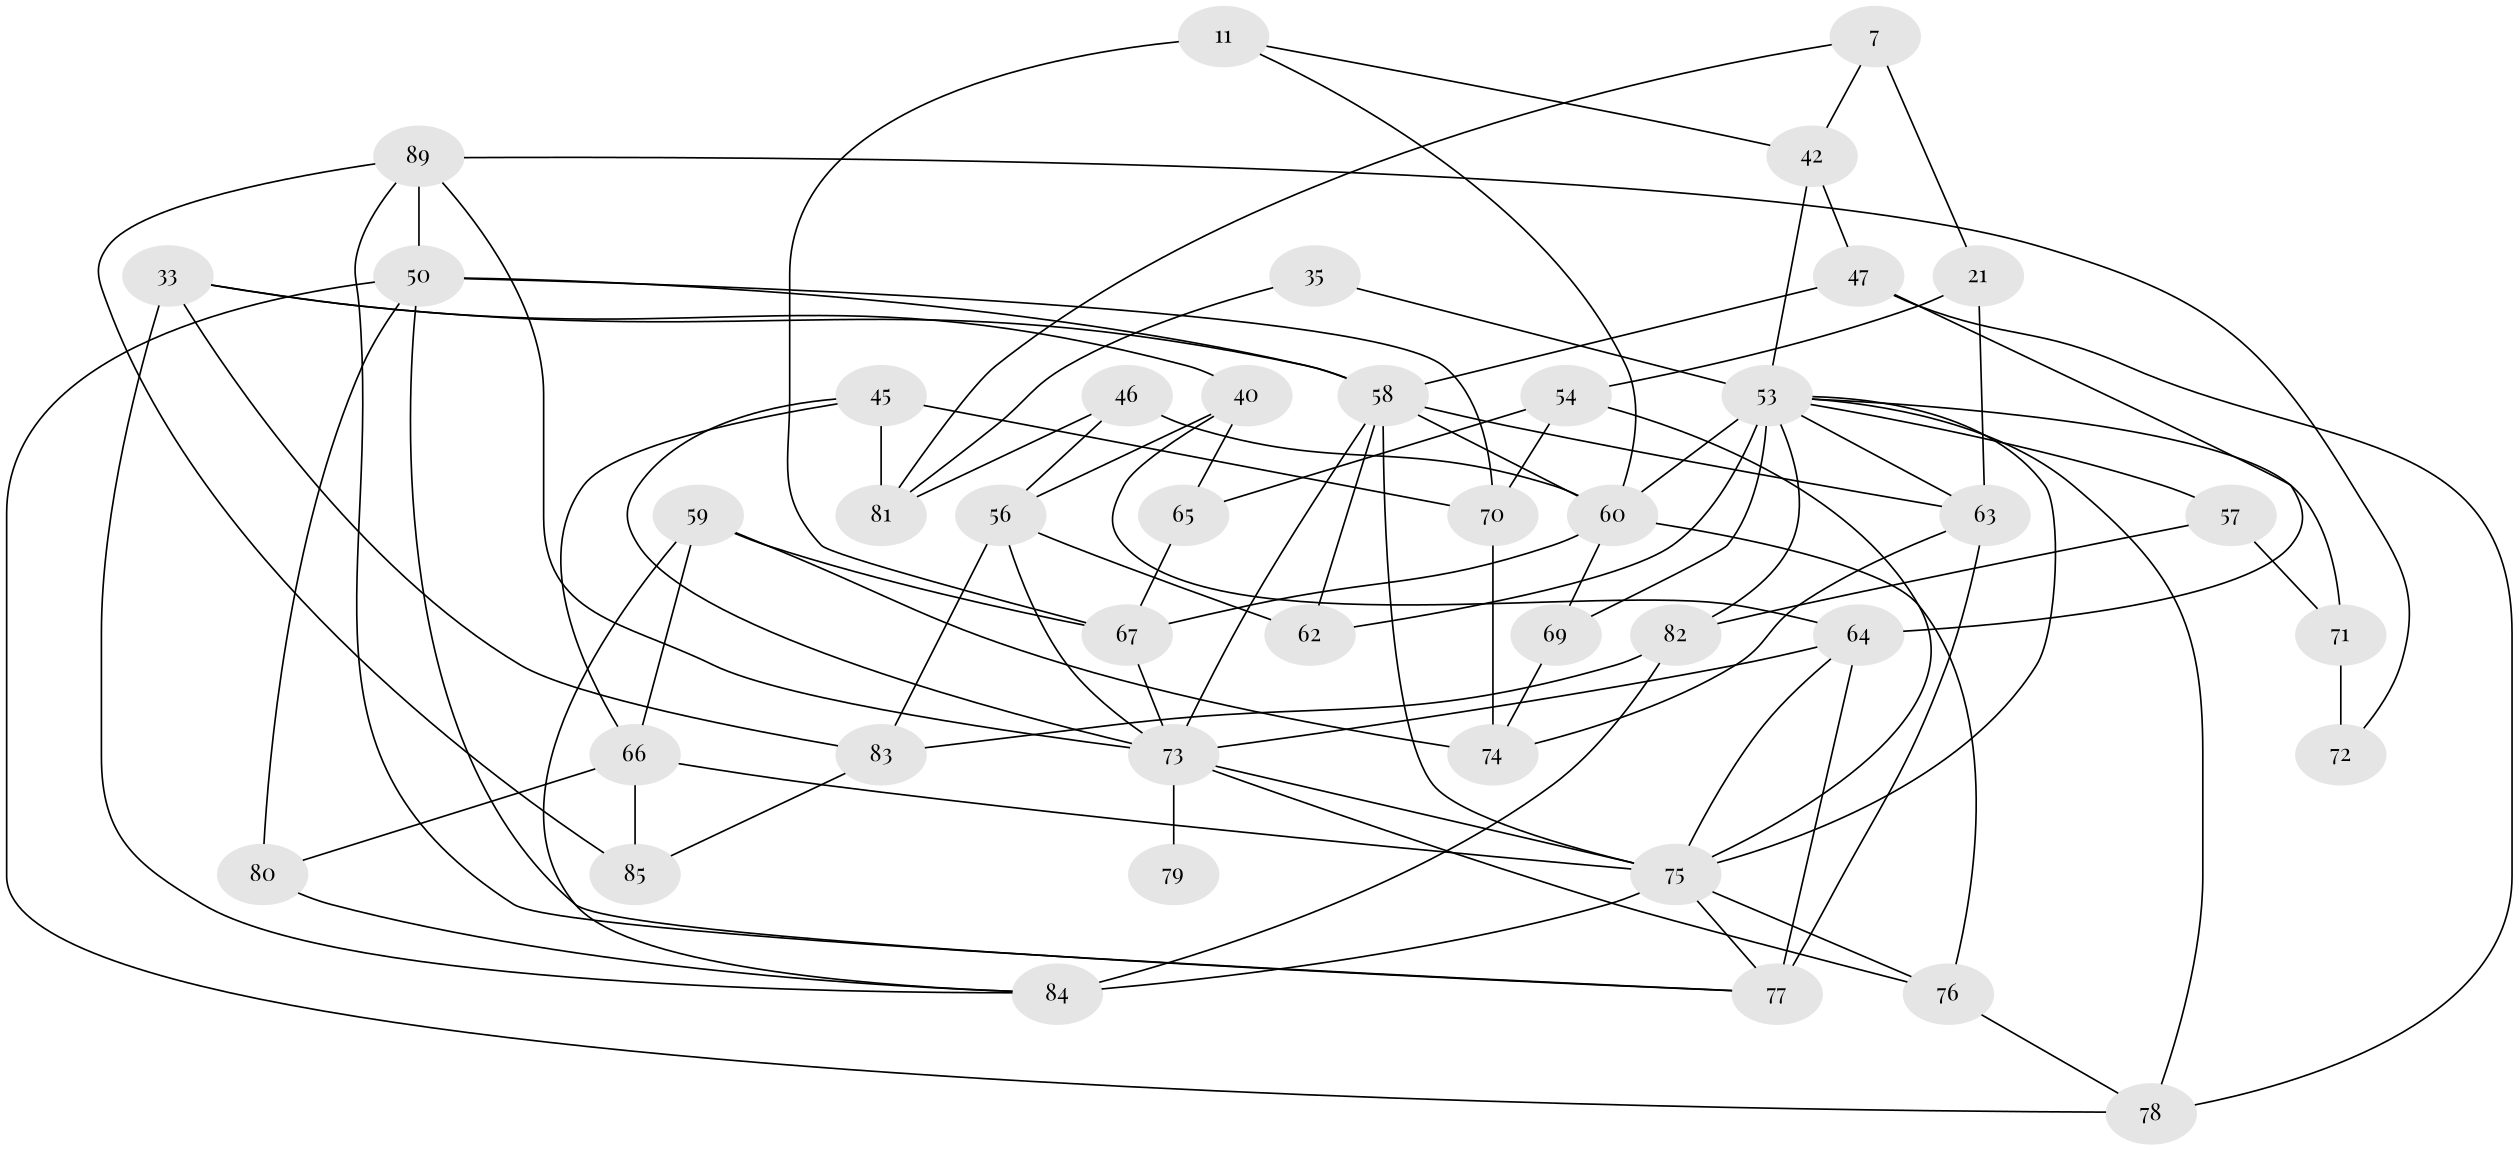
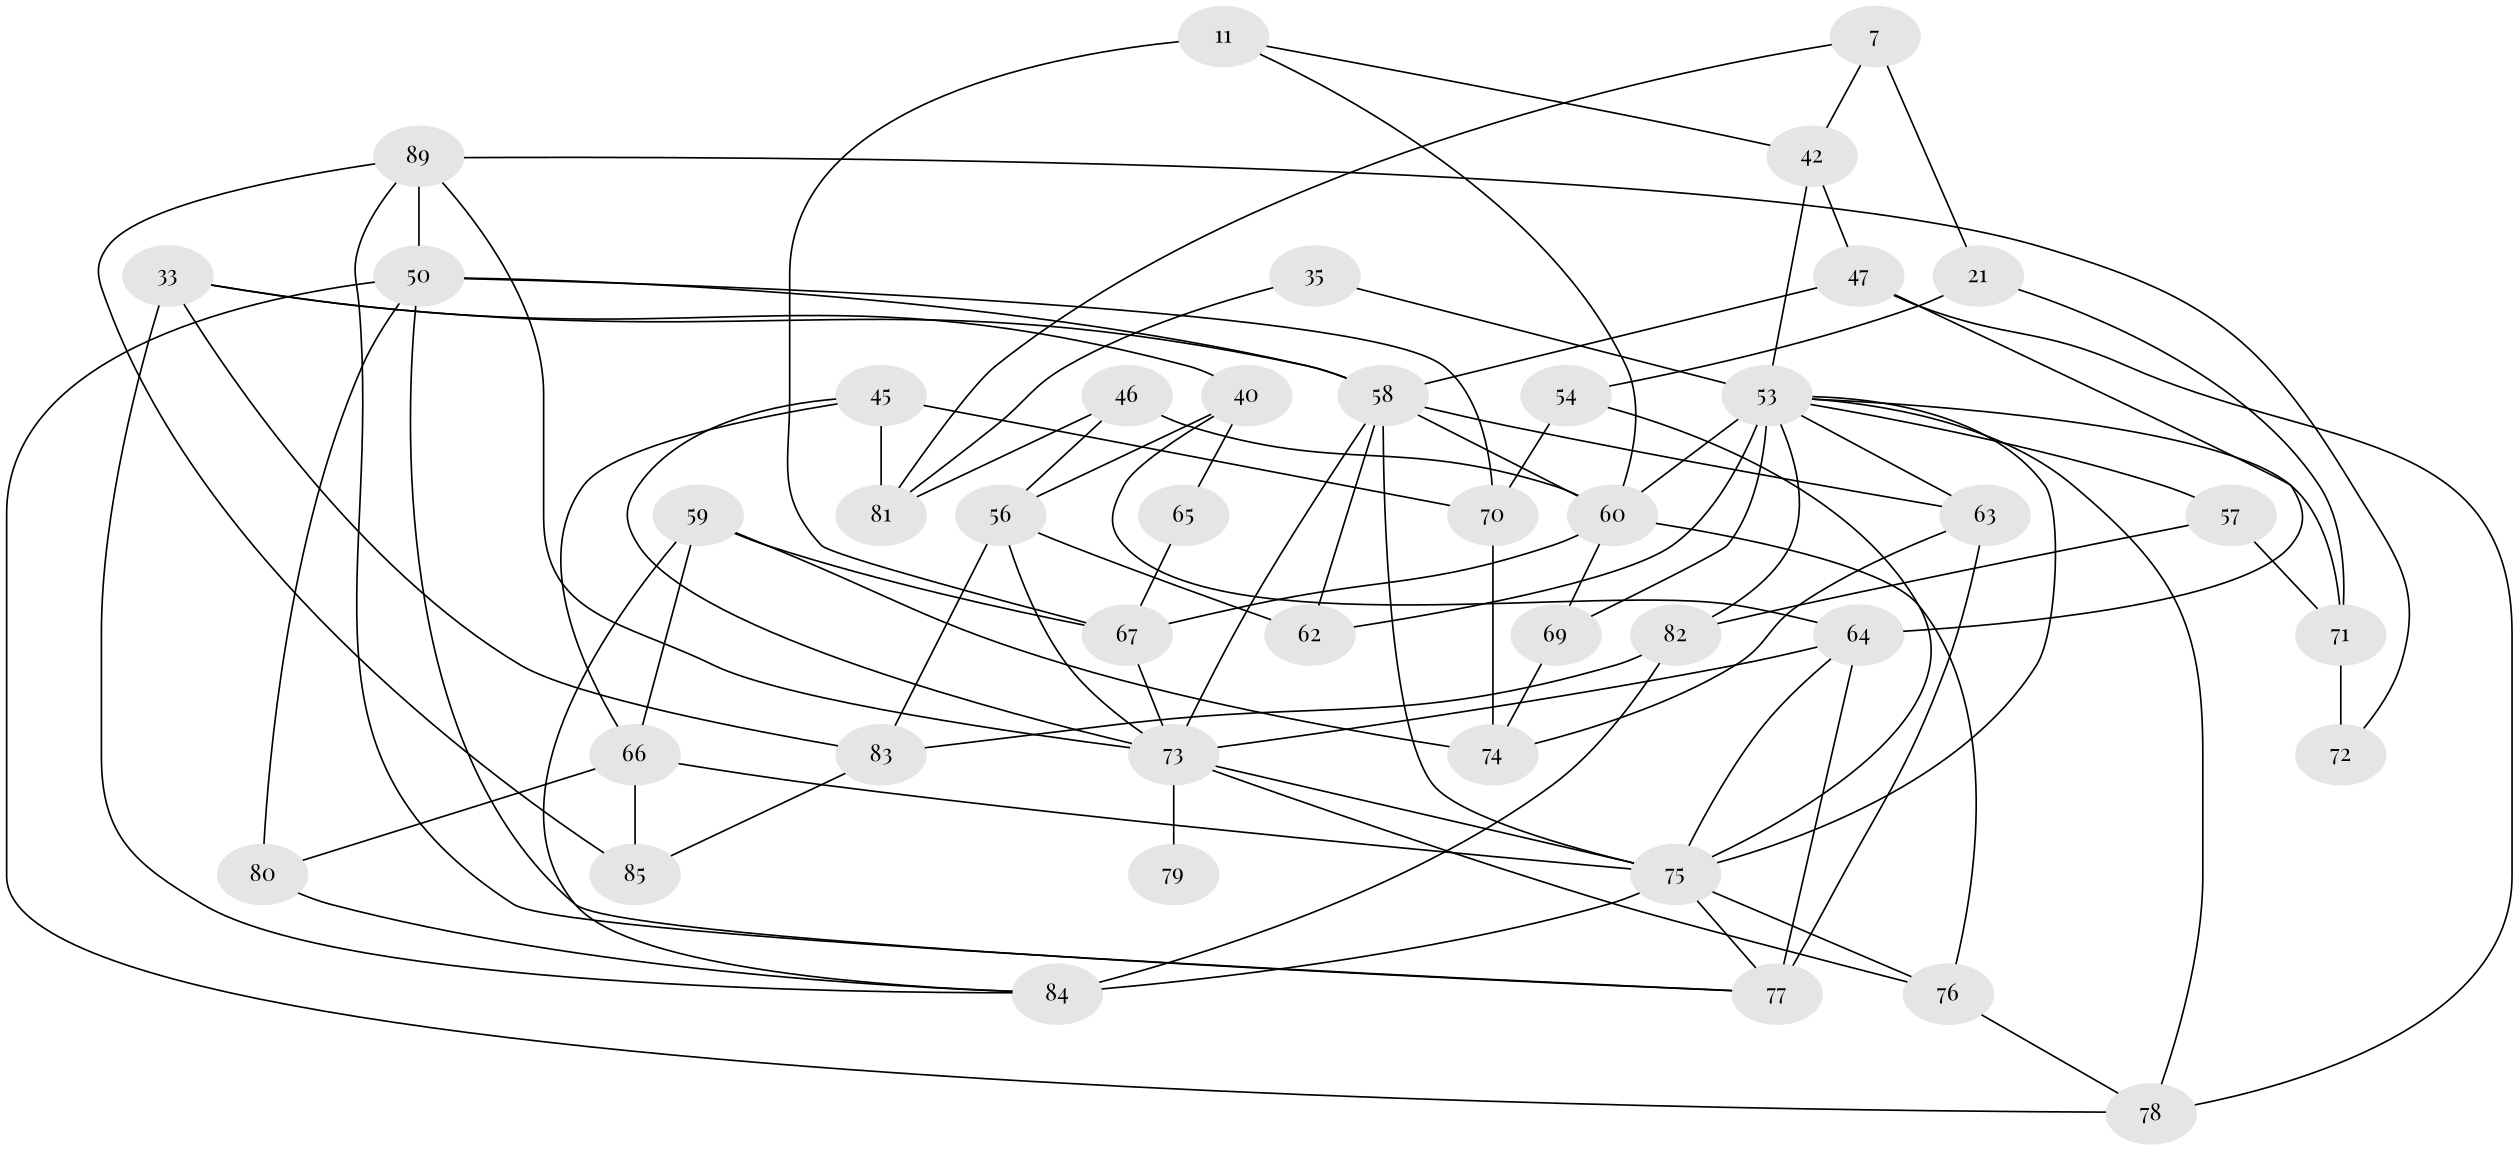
(1982, 396) -> (2216, 385)
(1405, 446) -> none
